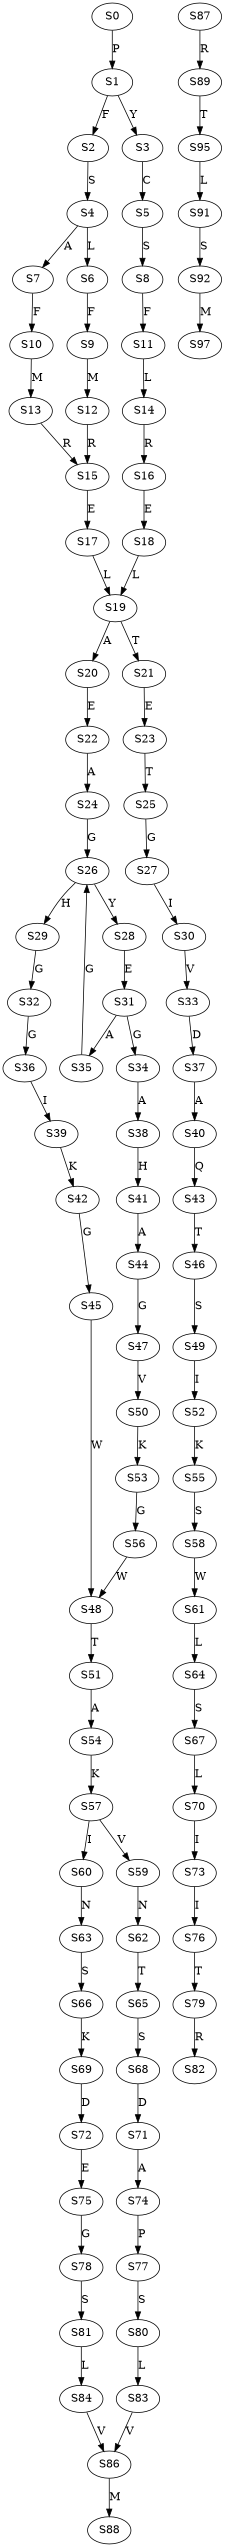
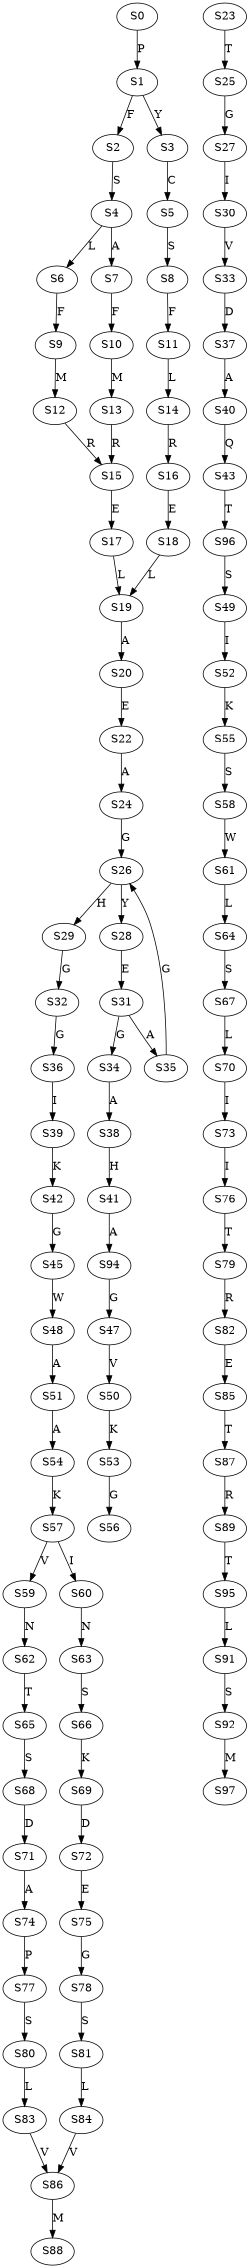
(144, 674) -> none
(138, 1266) -> (109, 1266)
(195, 1266) -> (225, 542)
none -> (225, 1397)
(115, 1574) -> none
(95, 1643) -> (56, 1364)
